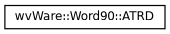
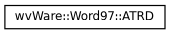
(85, 17) -> (85, 17)
